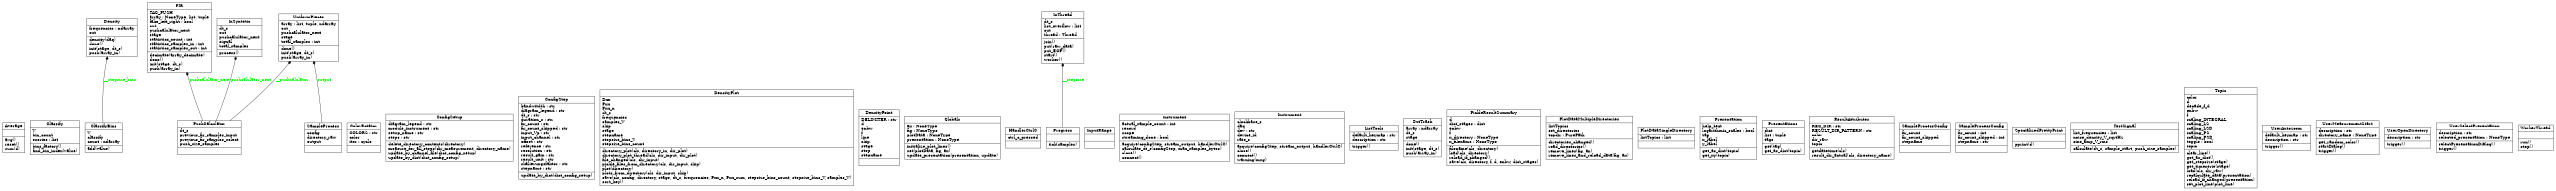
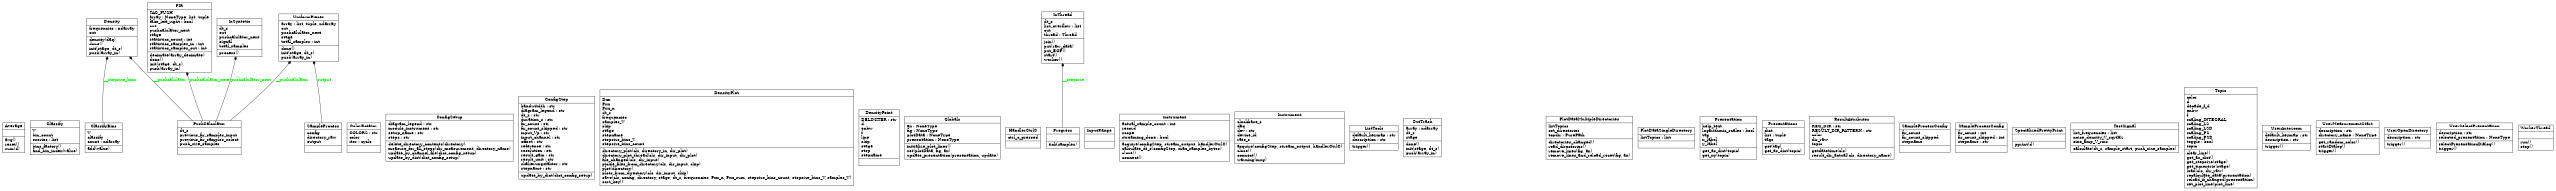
none -> (162, 90)
(1494, 138) -> none
(1588, 156) -> (1589, 156)
